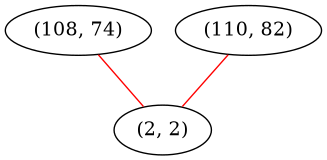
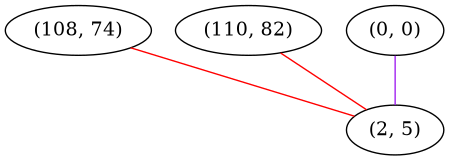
none -> (395, 30)
(163, 130) -> (395, 130)
